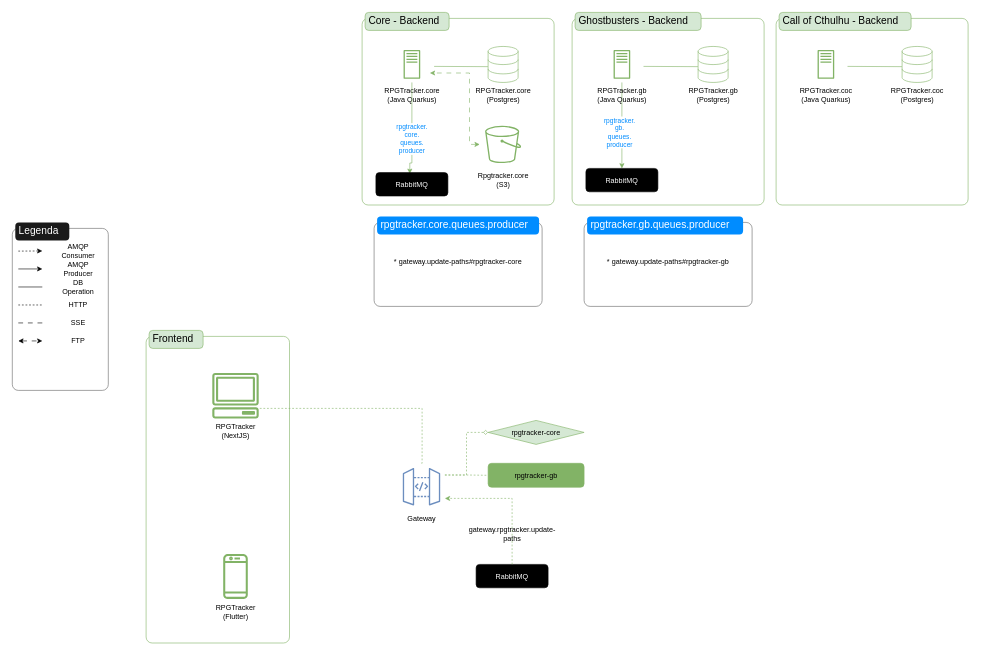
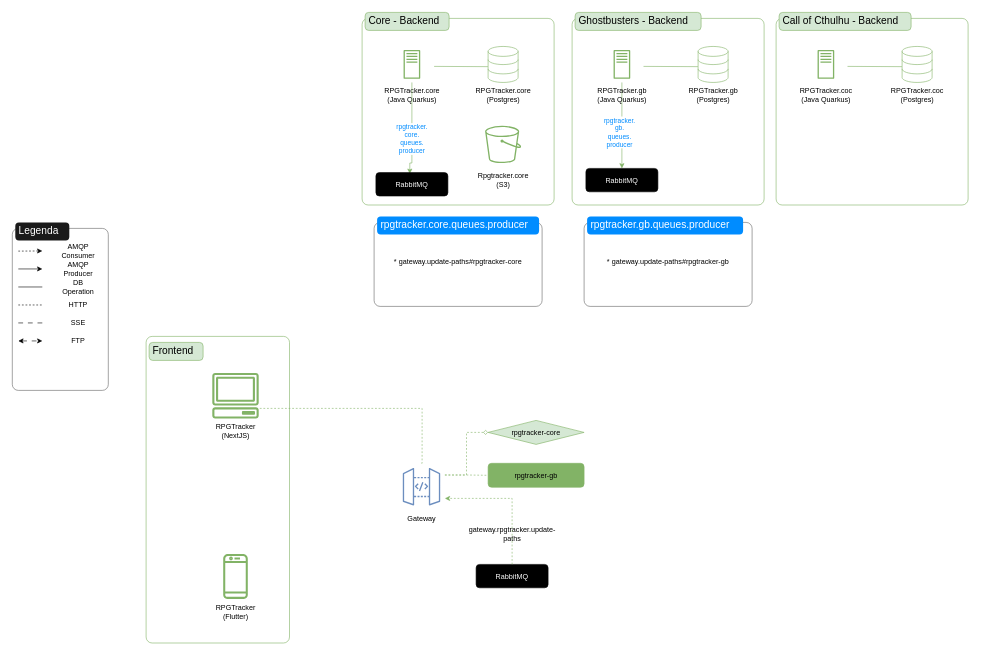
(470, 111) -> none
(176, 339) -> (176, 351)
